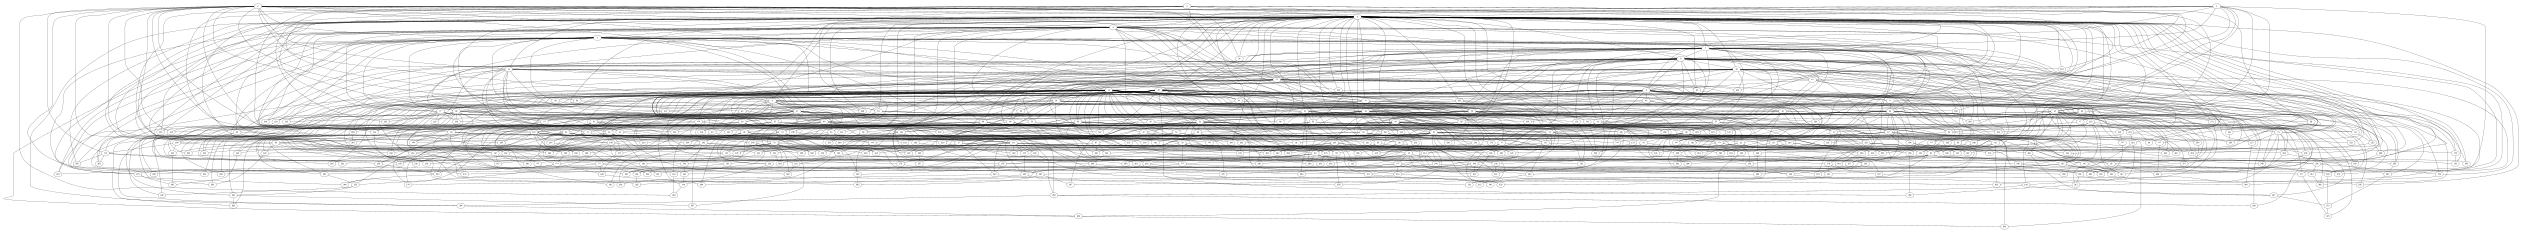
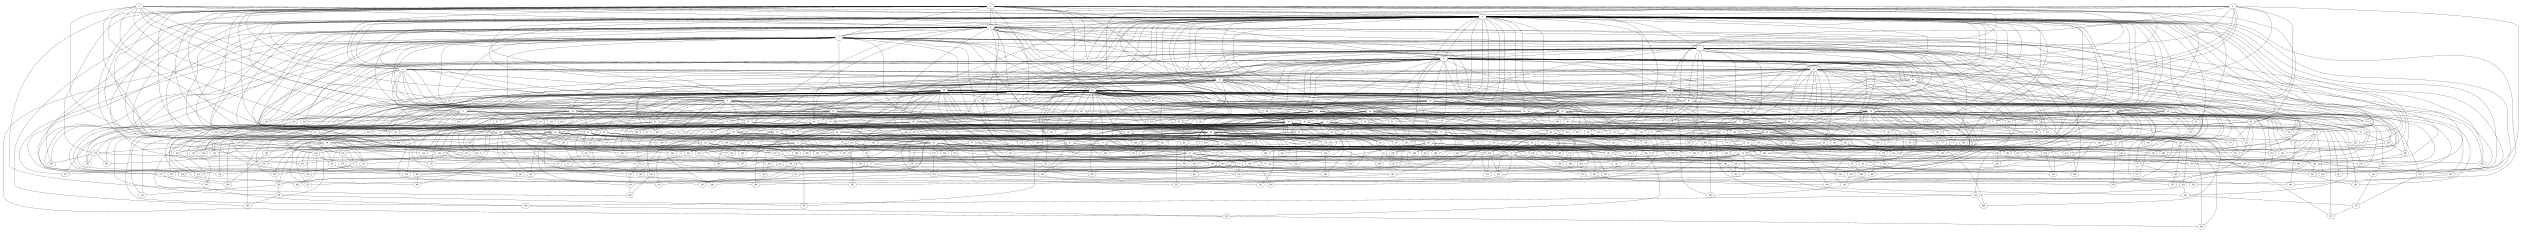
none -> (303, 78)
